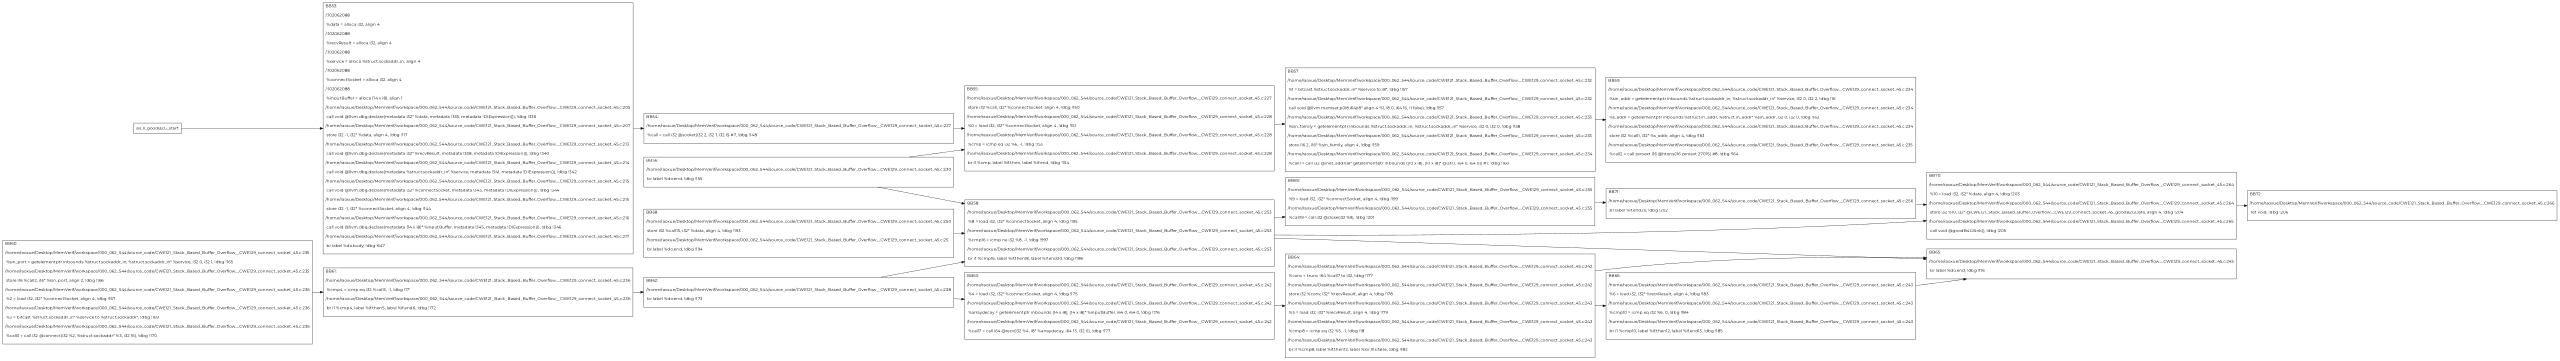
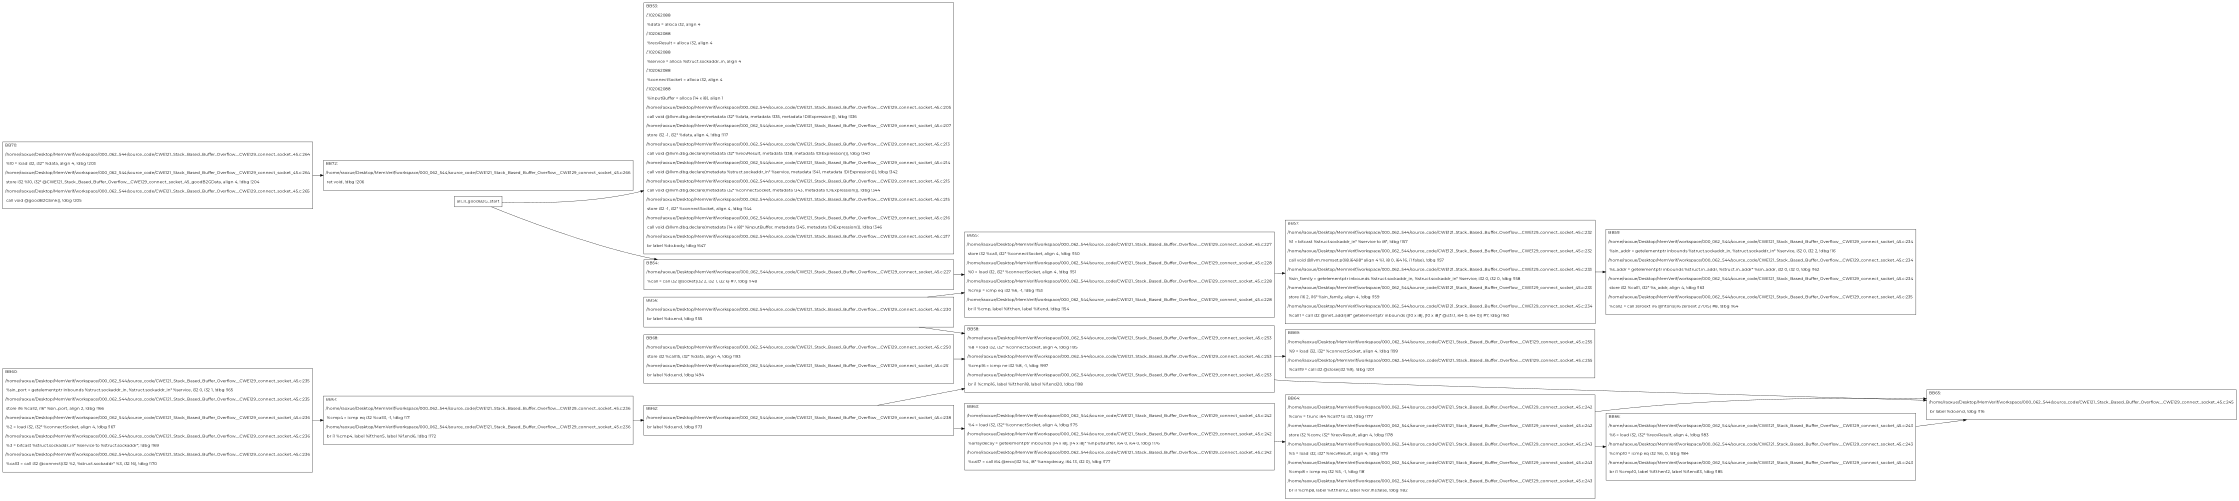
(637, 128) -> (572, 236)
(1761, 204) -> none
(1968, 231) -> (44, 200)
(1599, 233) -> none
(675, 249) -> (675, 375)
